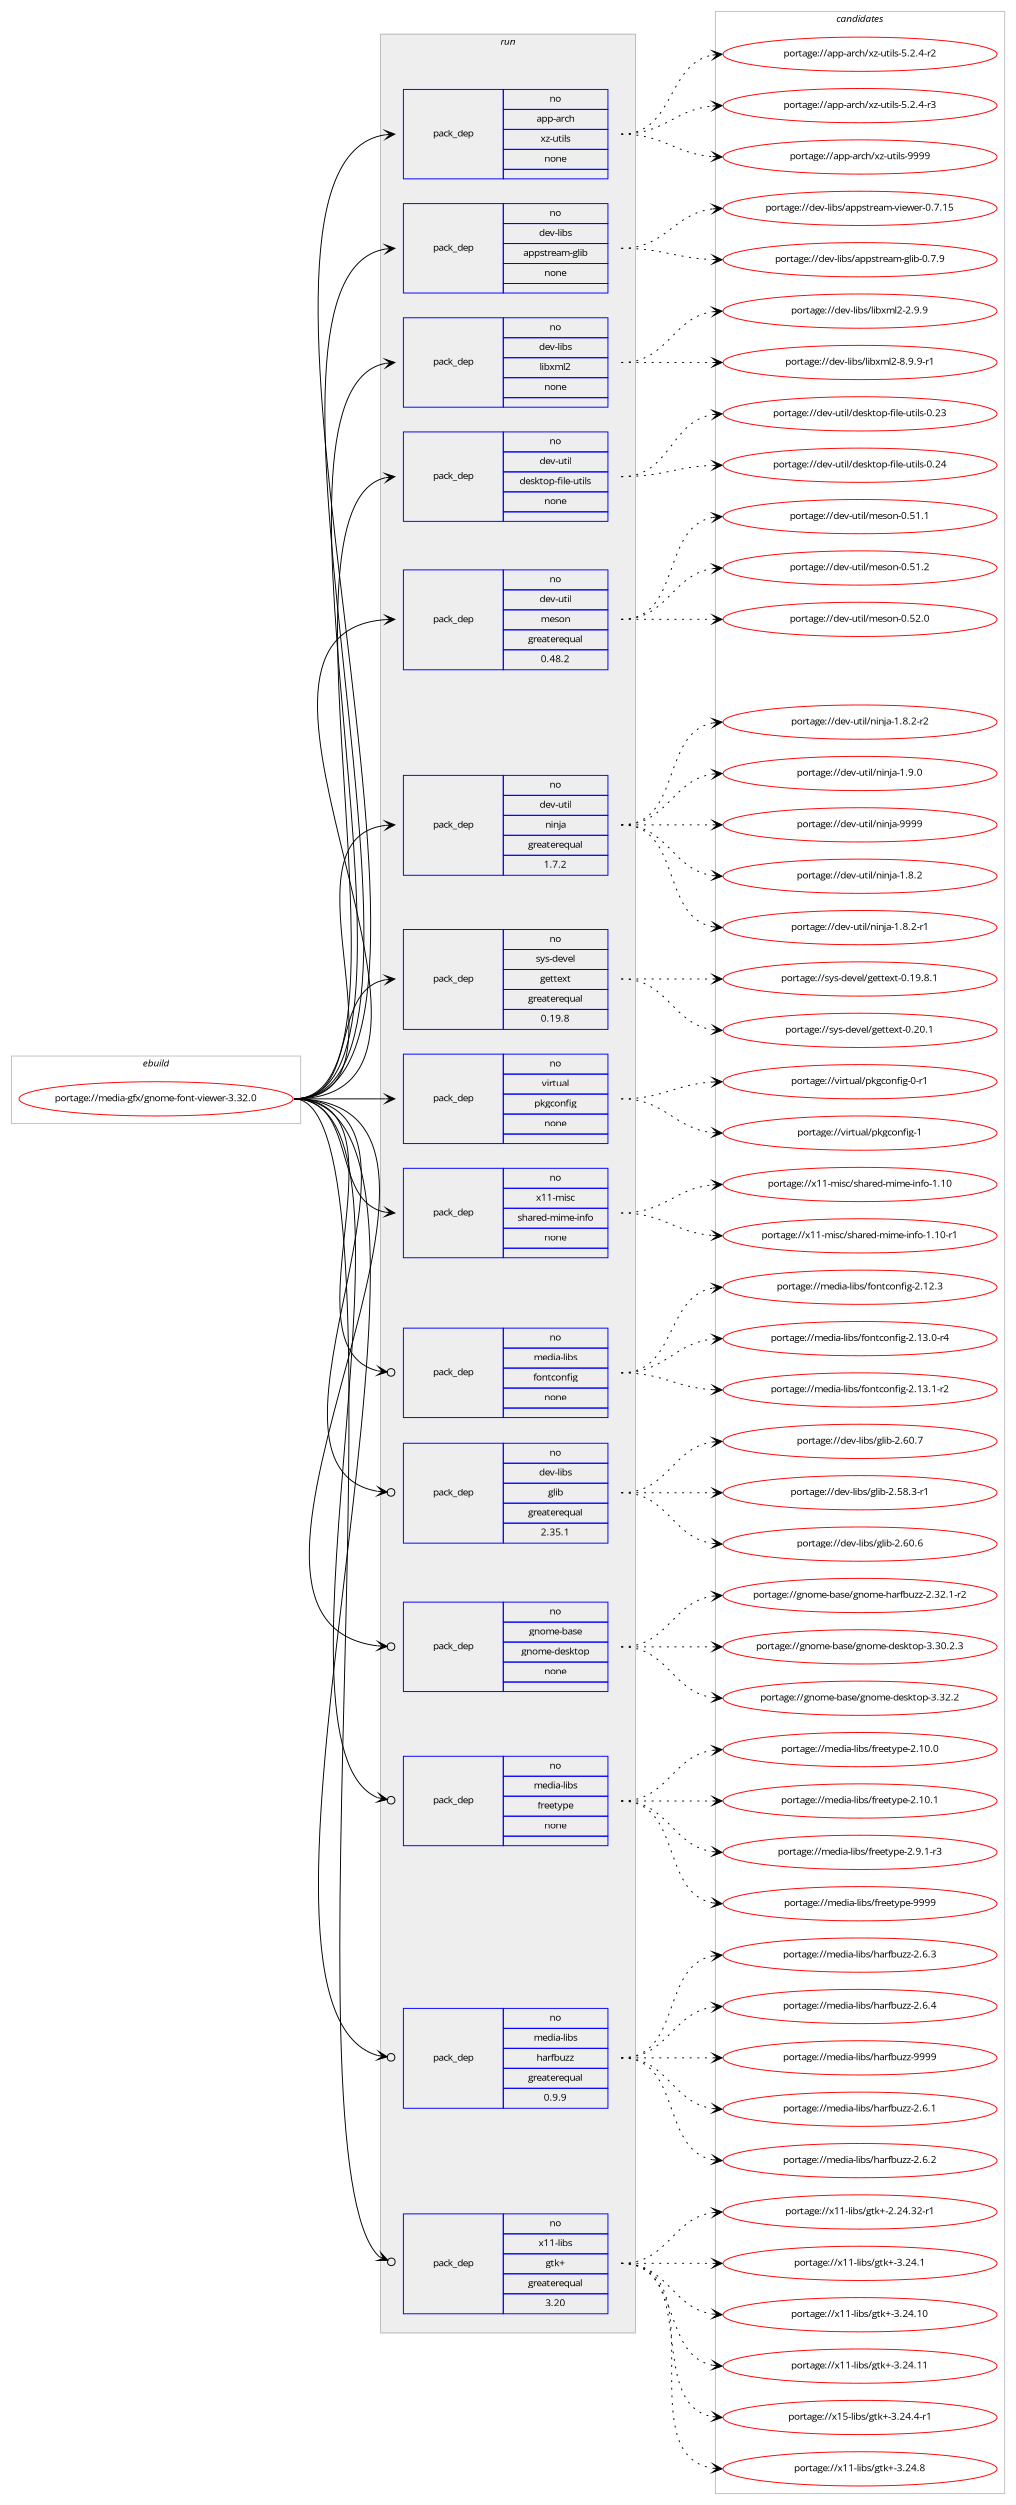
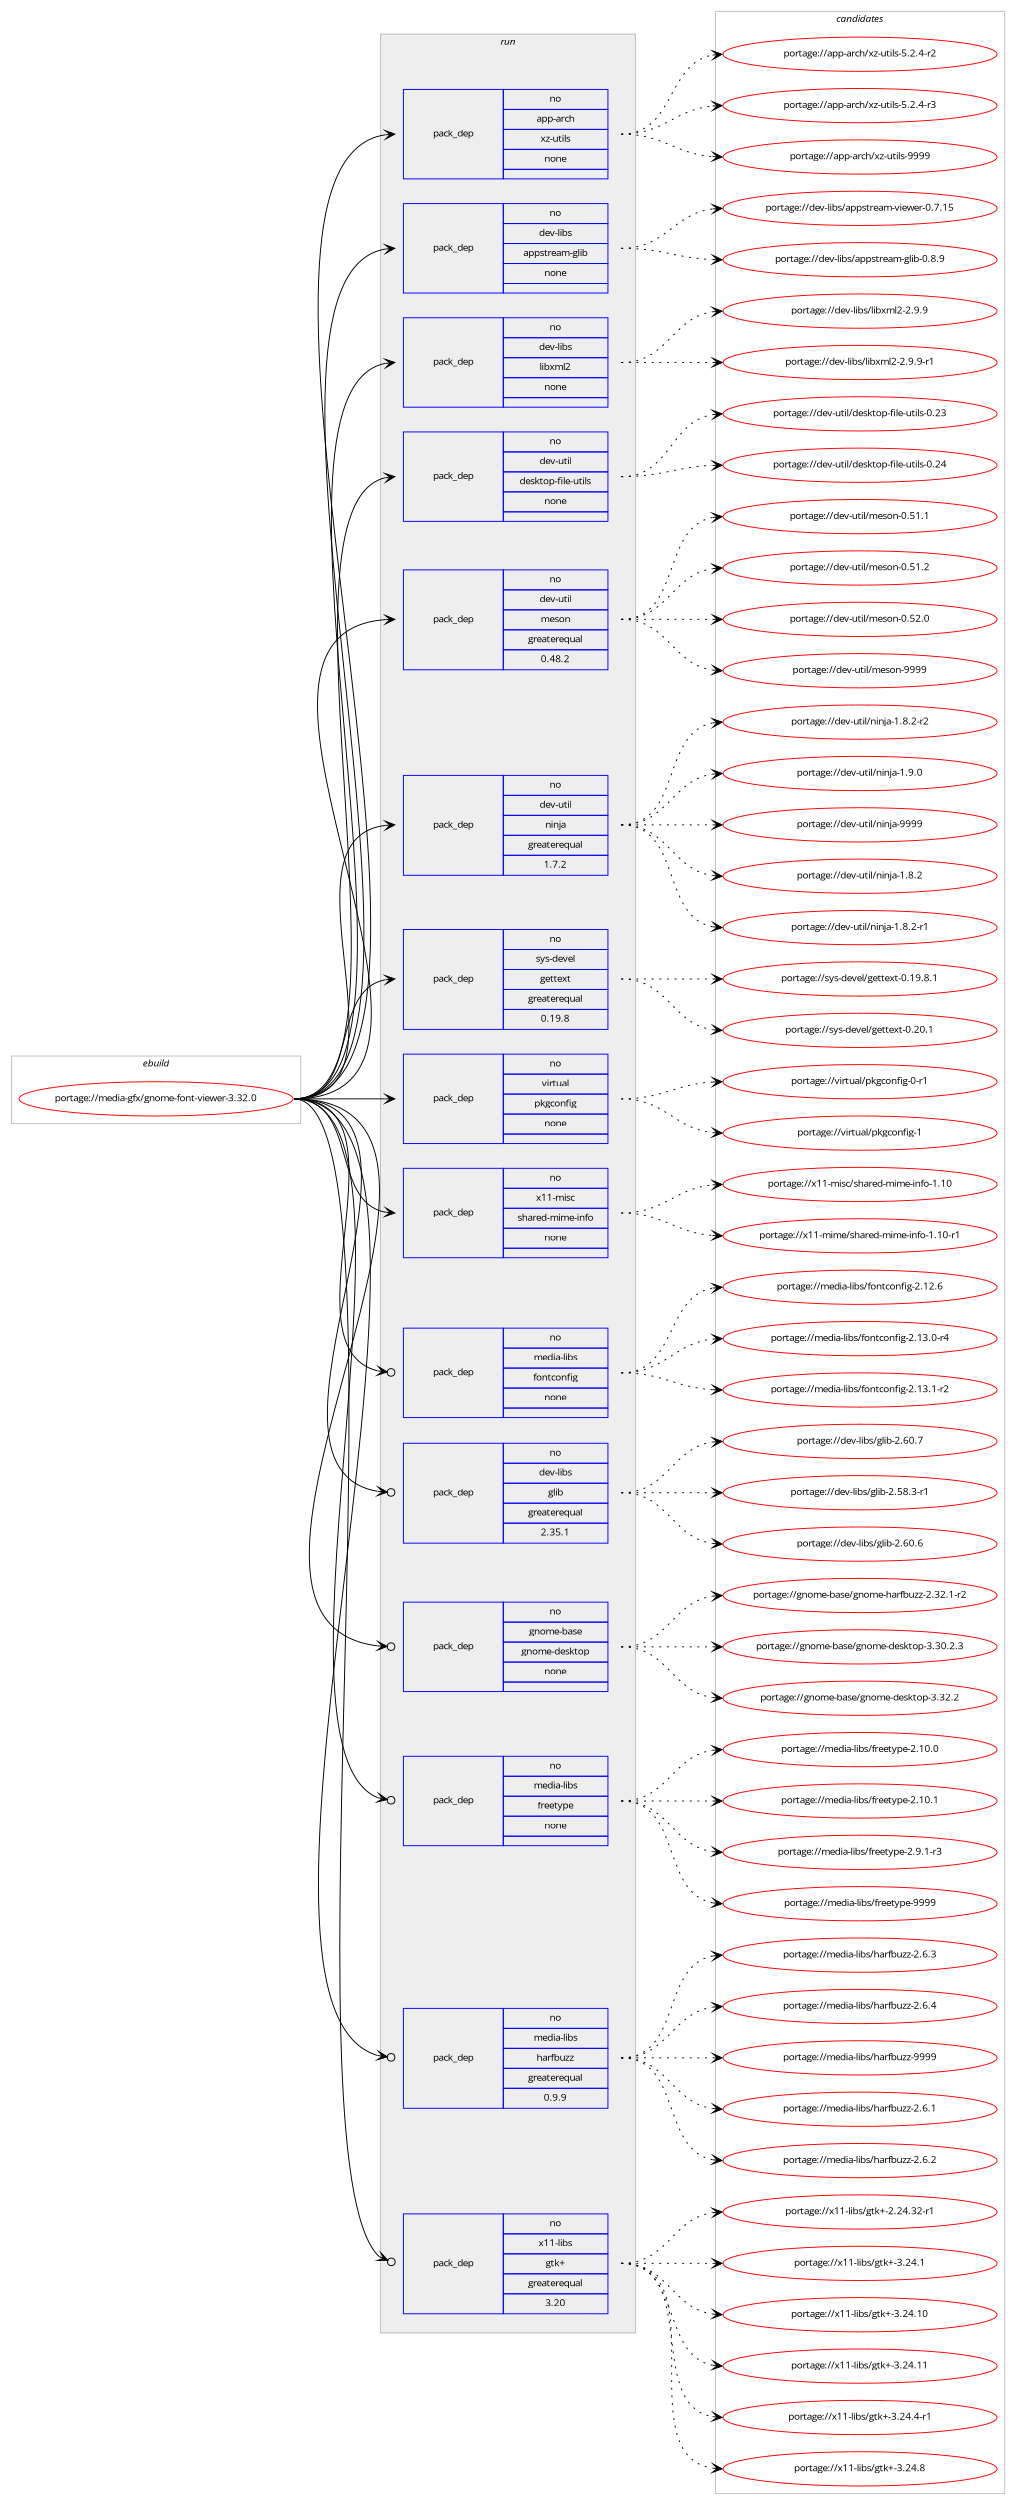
(860, 260) -> (860, 260)
(860, 362) -> (860, 362)
none -> (860, 671)
(860, 1236) -> (860, 1236)
(860, 1287) -> (860, 1287)
(860, 2417) -> (860, 2417)
